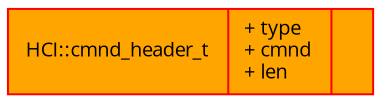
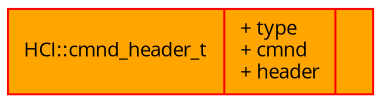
(266, 72) -> (280, 72)
